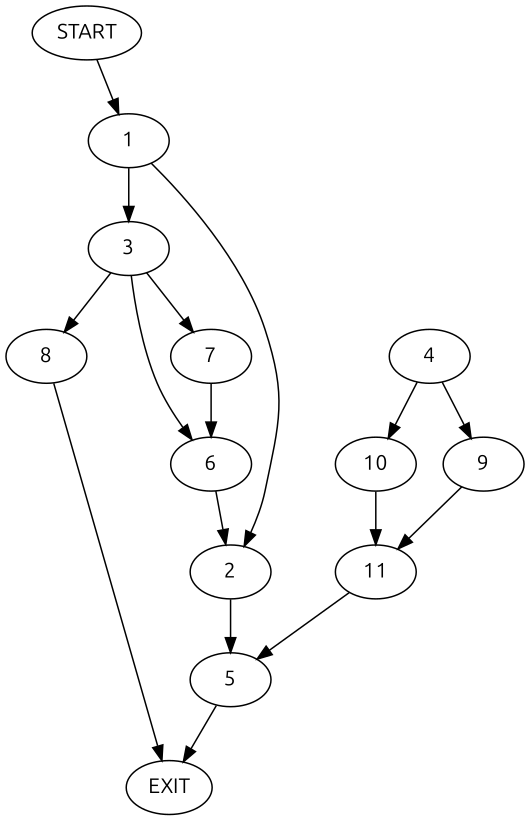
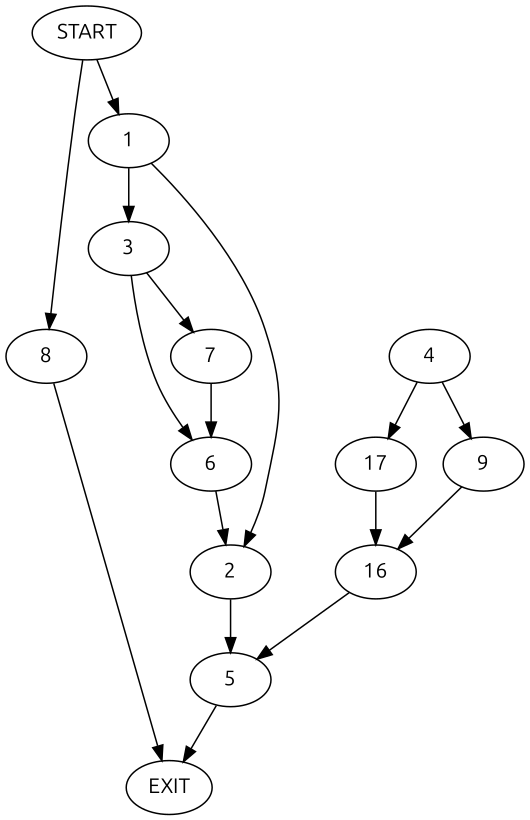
(92, 297) -> (66, 187)
(376, 464) -> (376, 464)
(376, 572) -> (376, 572)
